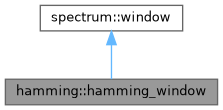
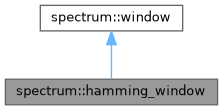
(111, 92) -> (111, 92)
